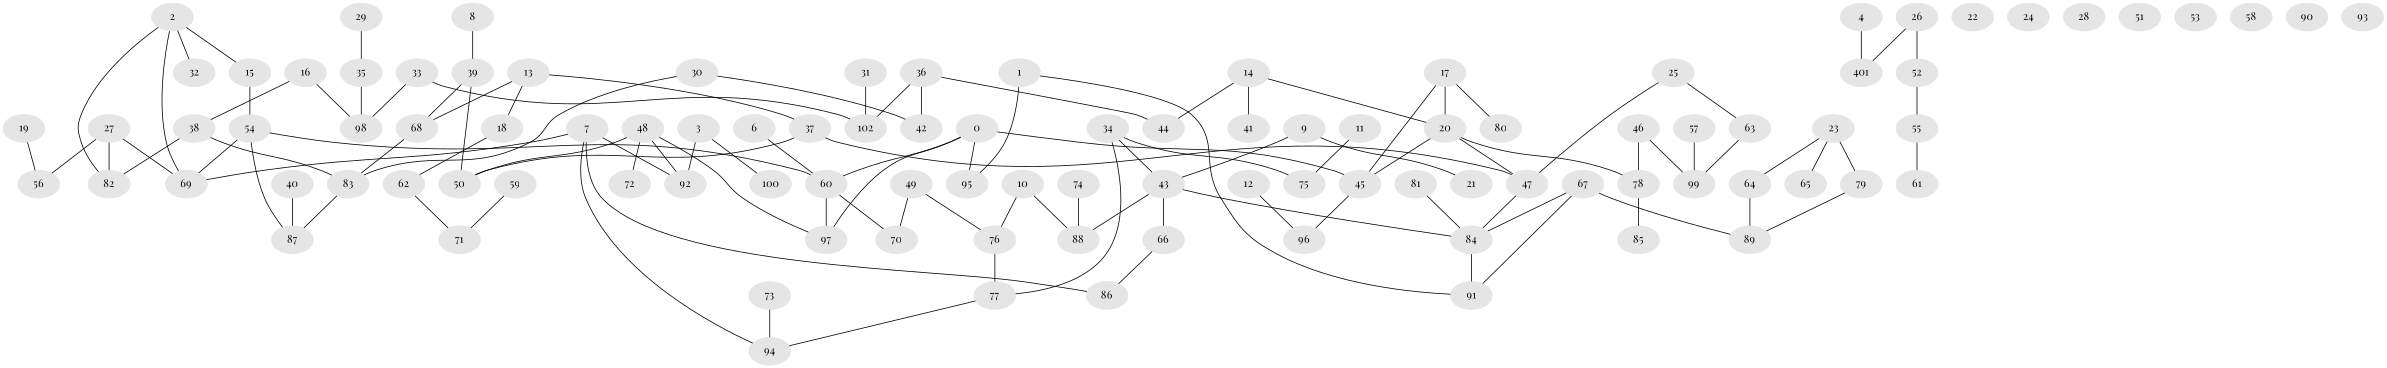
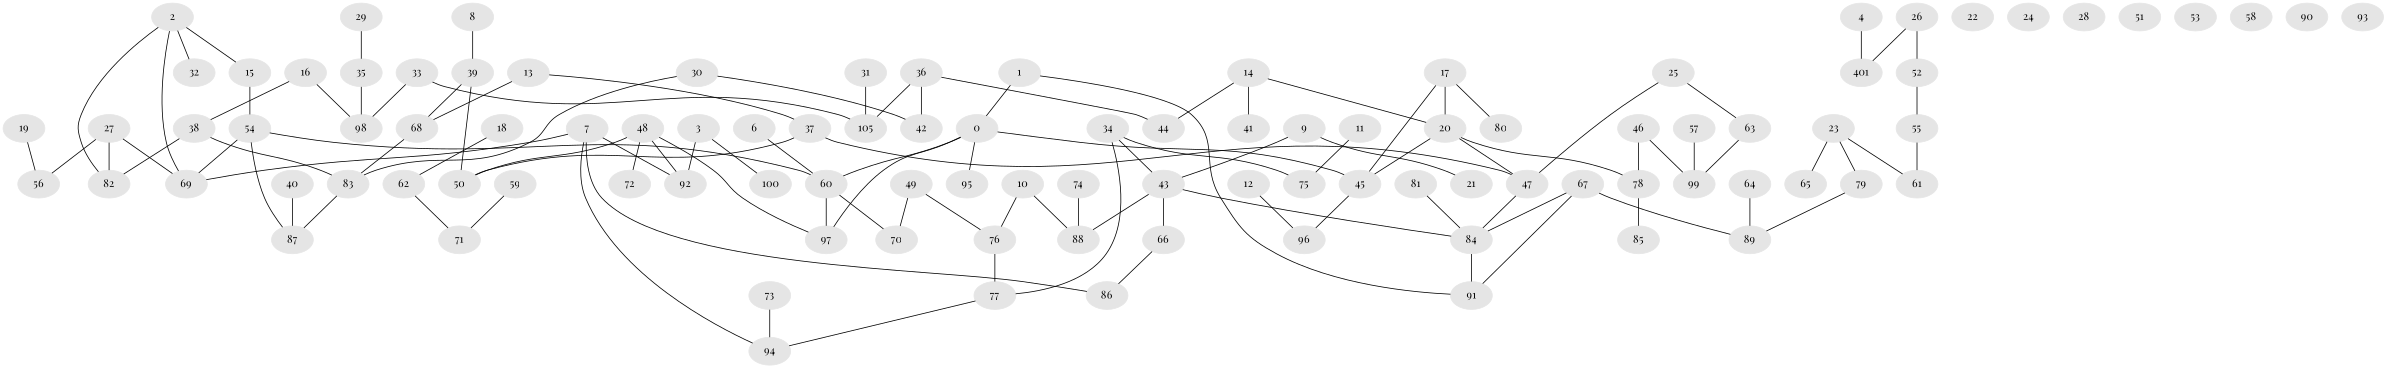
(513, 105) -> none
(866, 128) -> (866, 128)
(1007, 139) -> (998, 101)
(1792, 156) -> (1875, 156)
